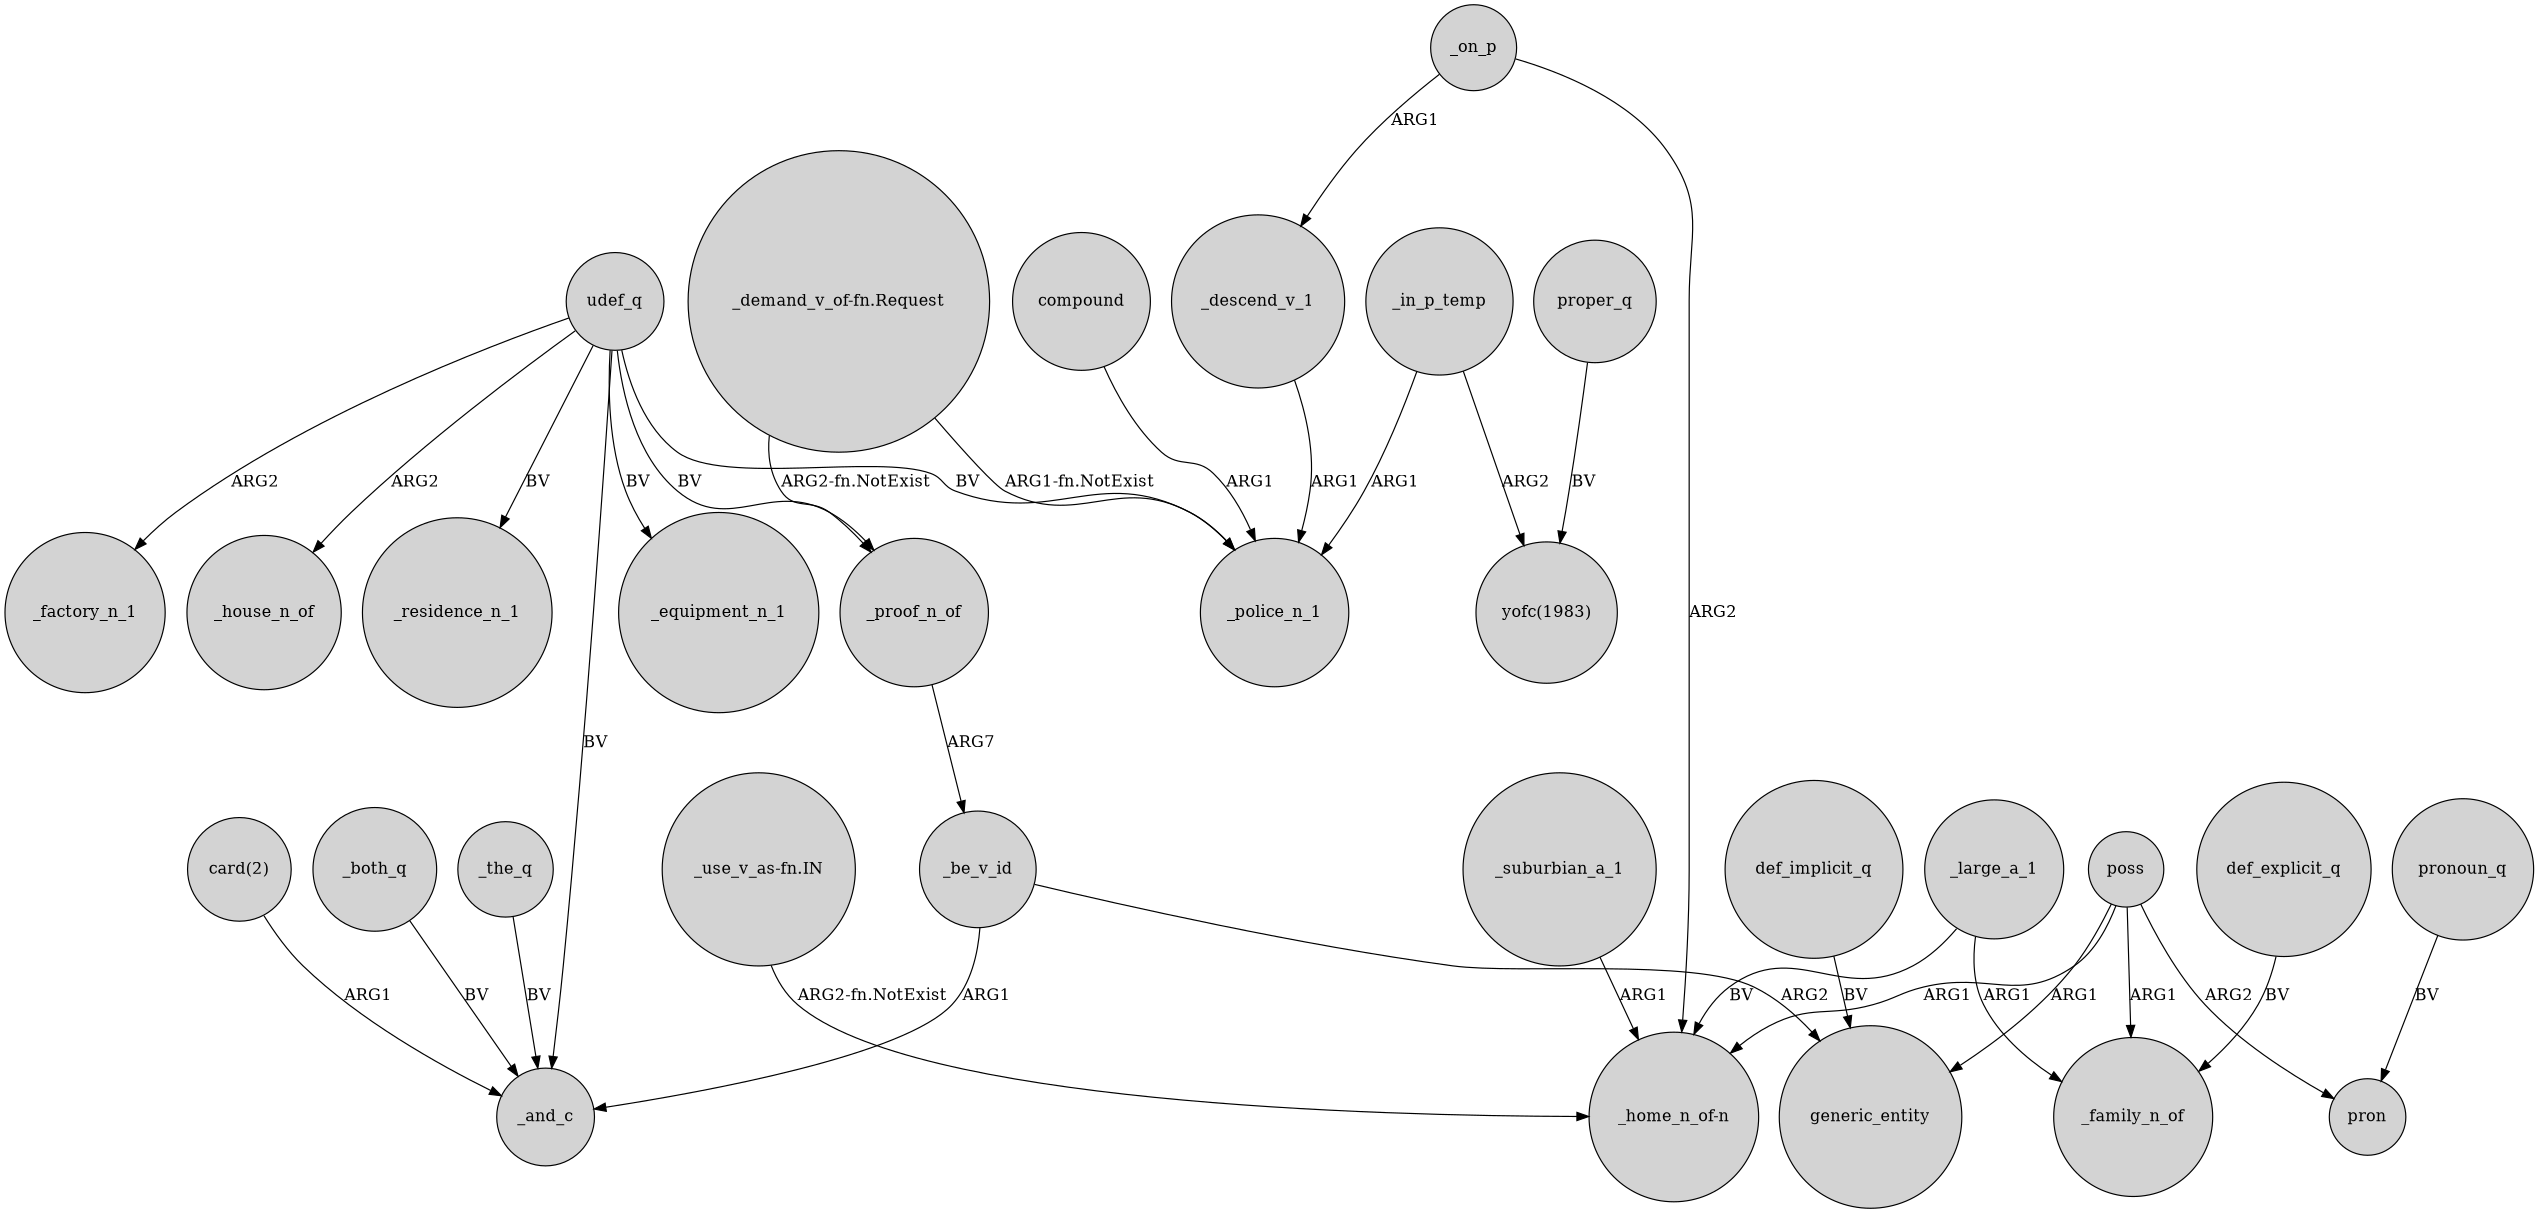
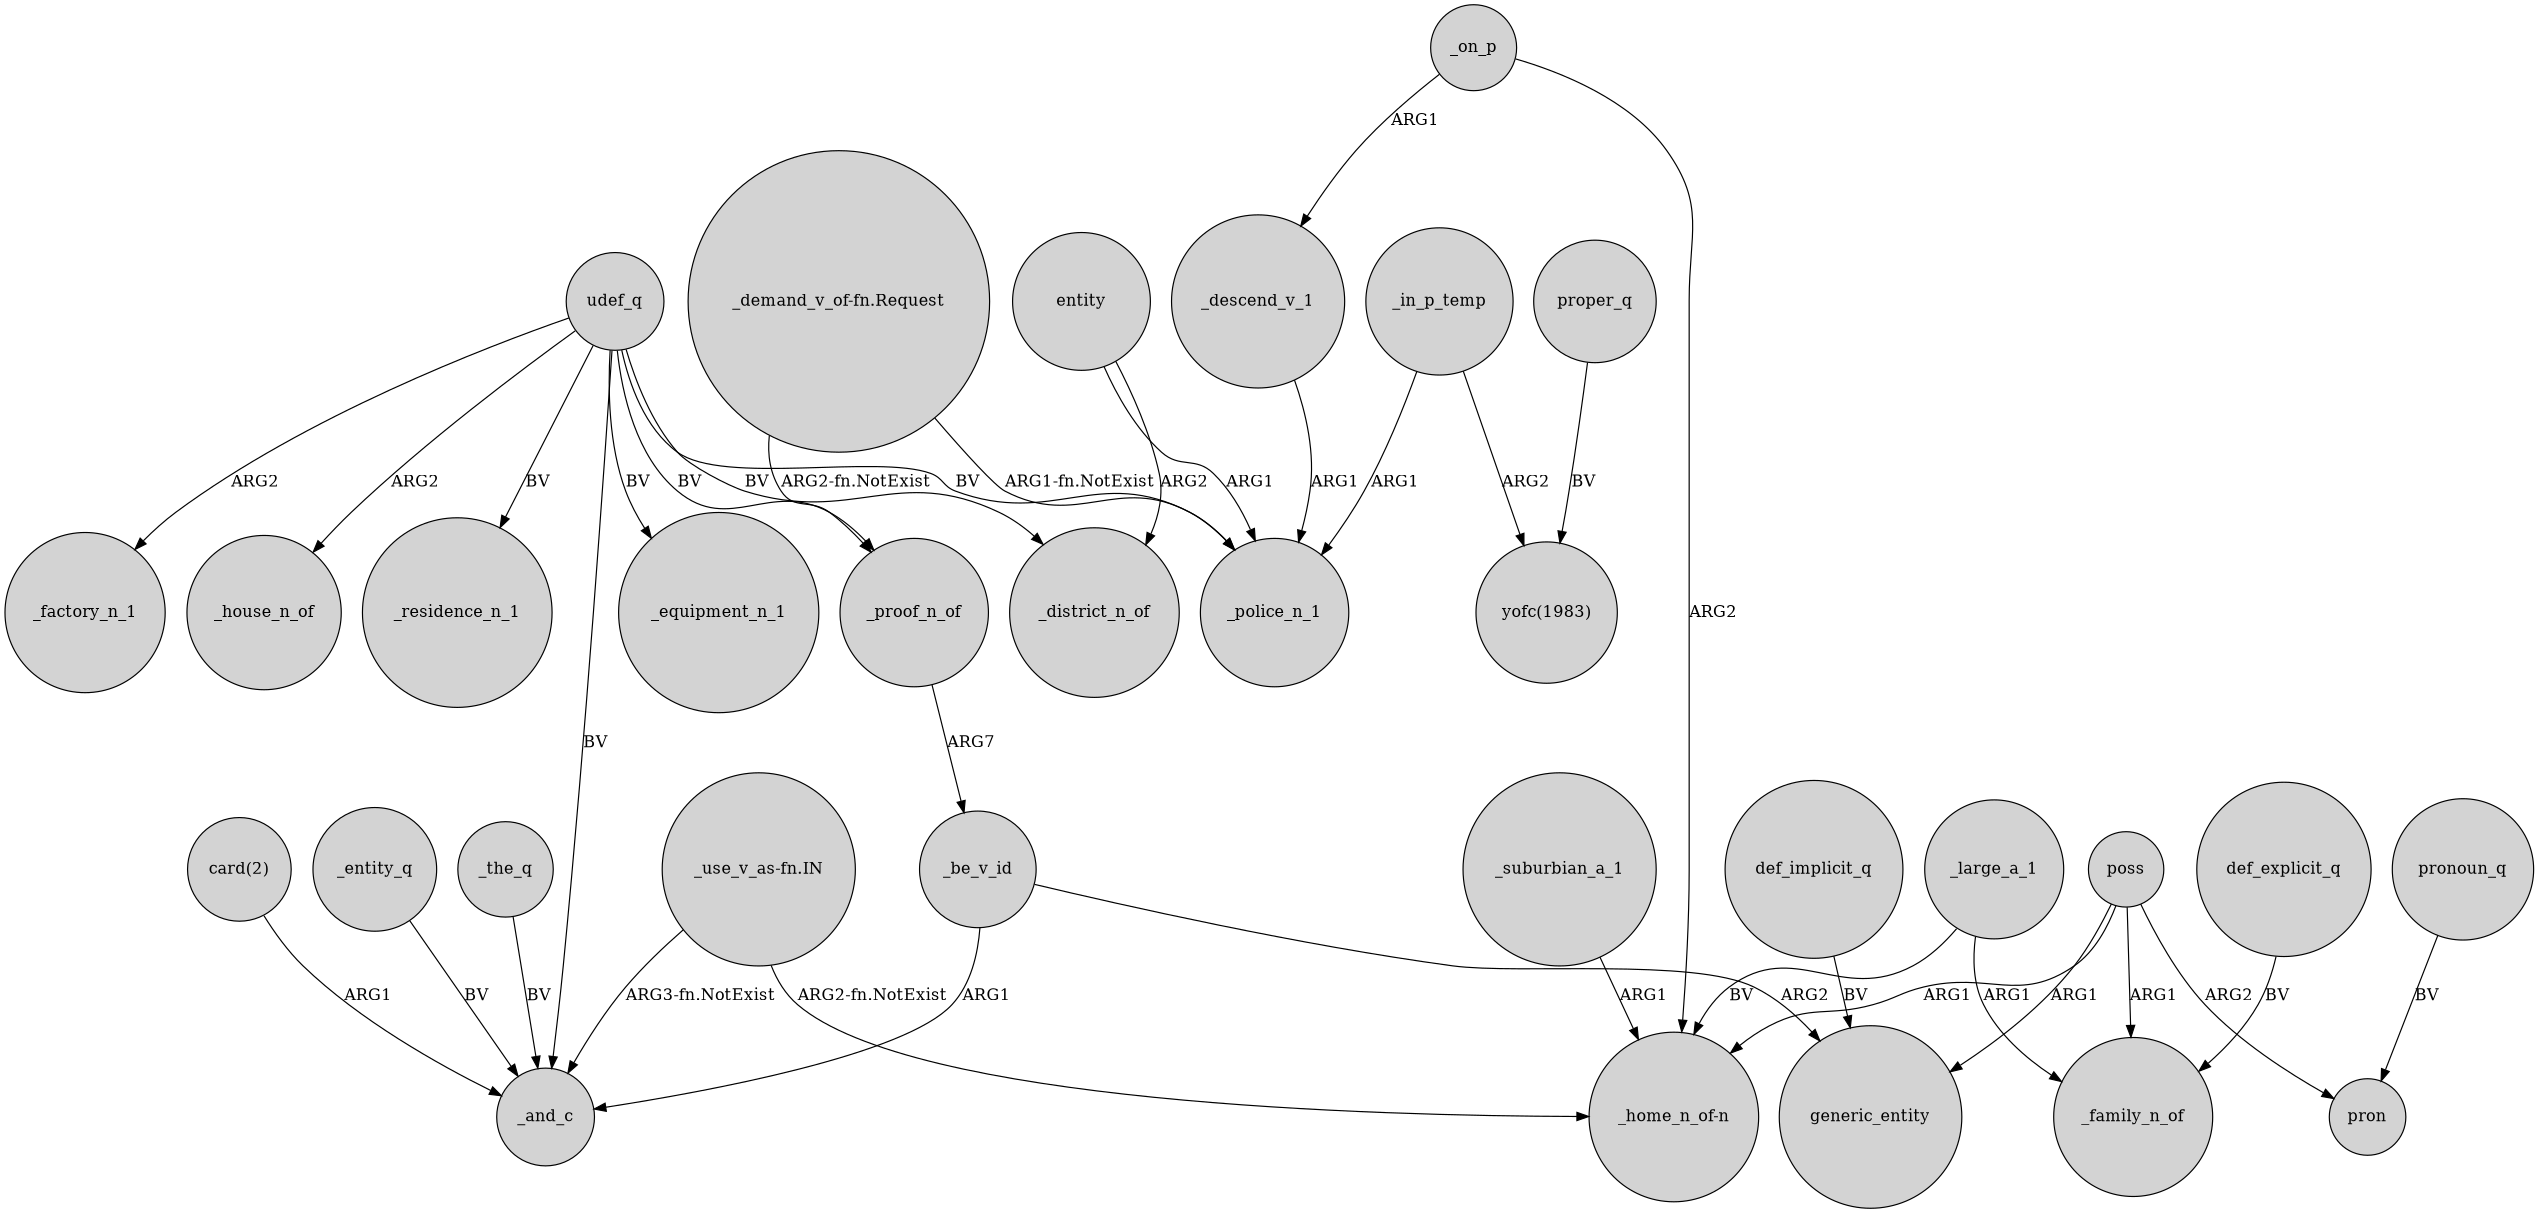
(1081, 301) -> (1081, 301)
none -> (1094, 613)
(375, 869) -> (375, 869)
none -> (622, 991)
